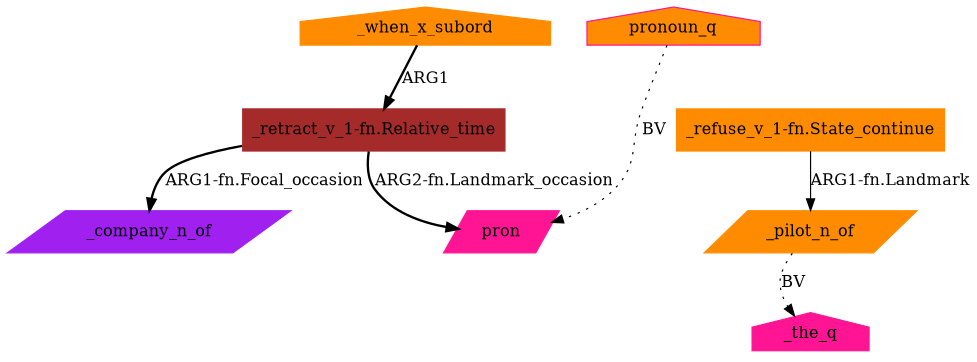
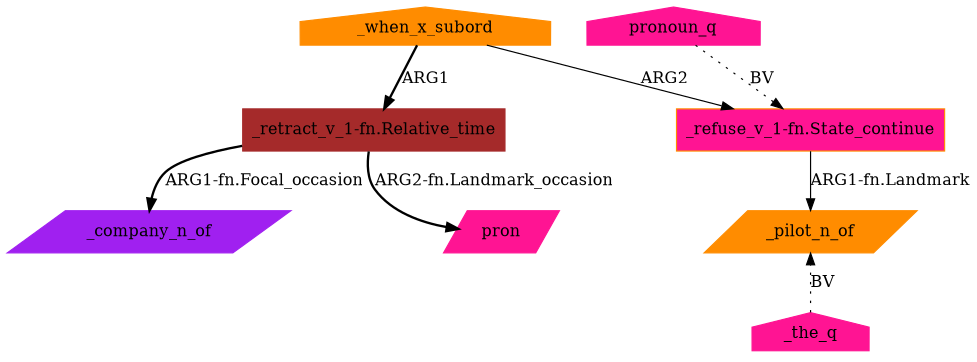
(674, 28) -> (674, 28)
none -> (604, 75)
(811, 130) -> (811, 130)
(634, 147) -> (735, 74)
(780, 279) -> (811, 289)
